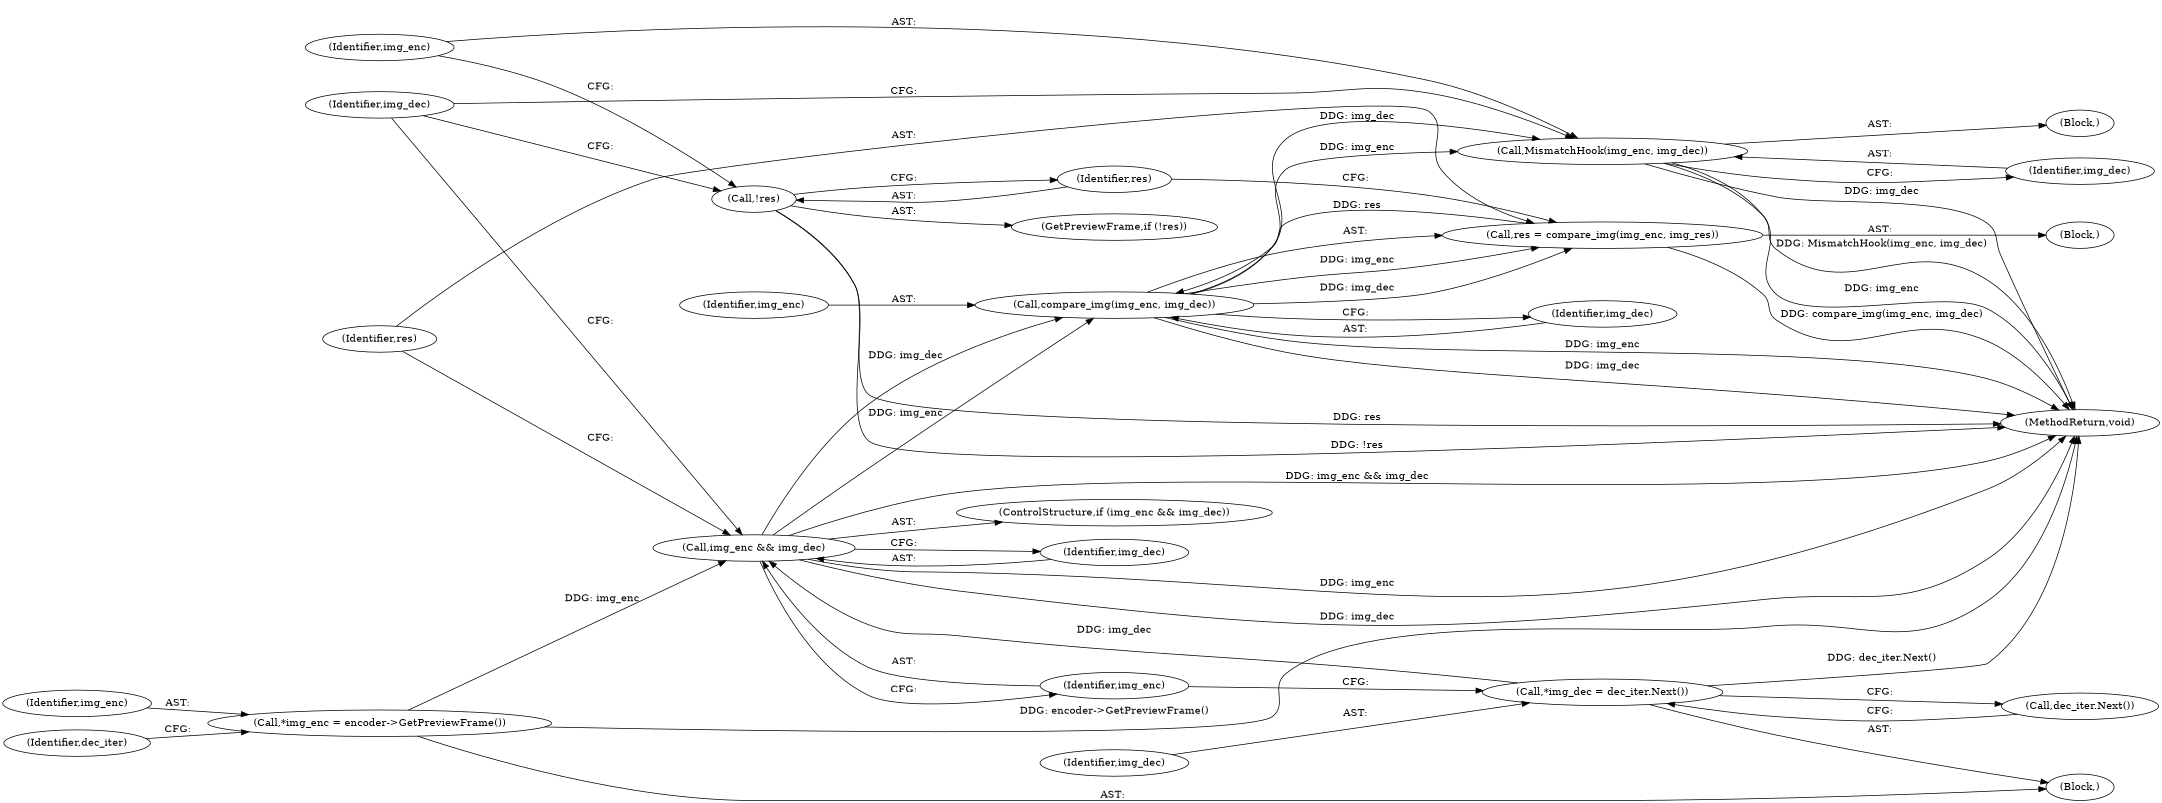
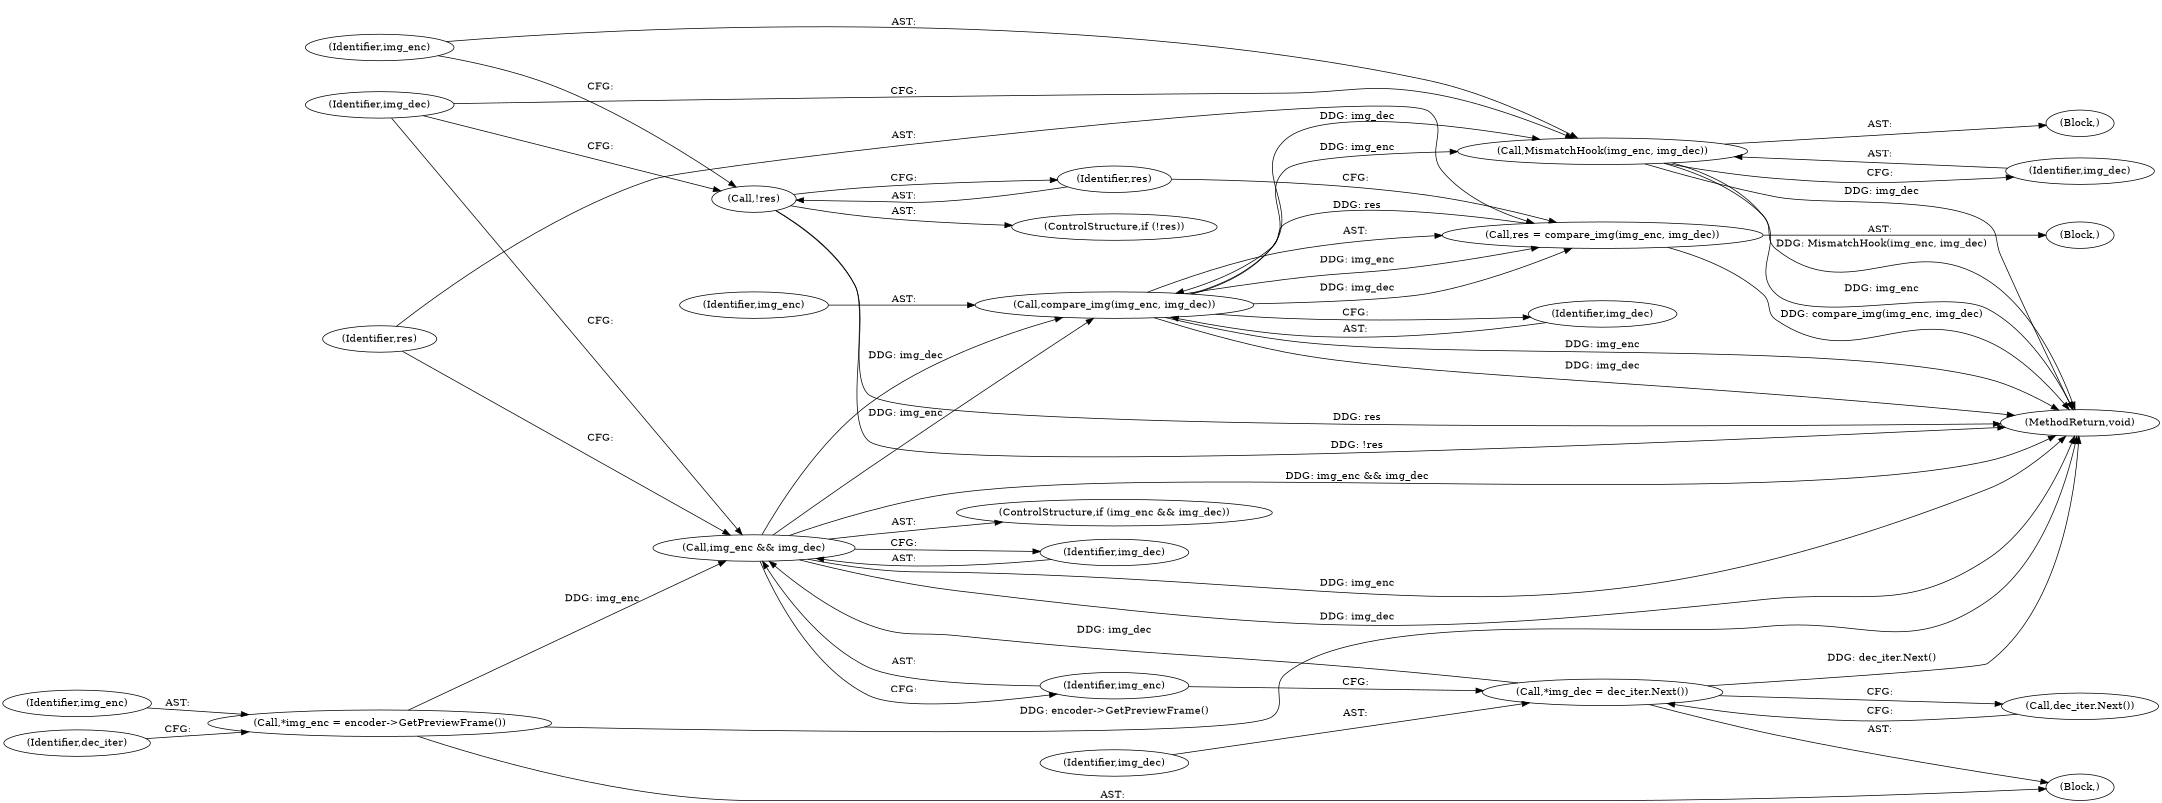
(1114, 227) -> (1114, 227)
(1603, 235) -> (1603, 235)
